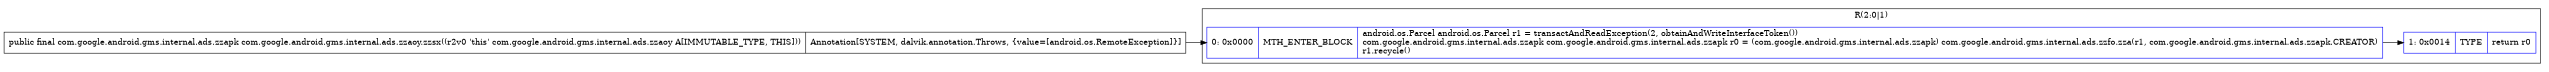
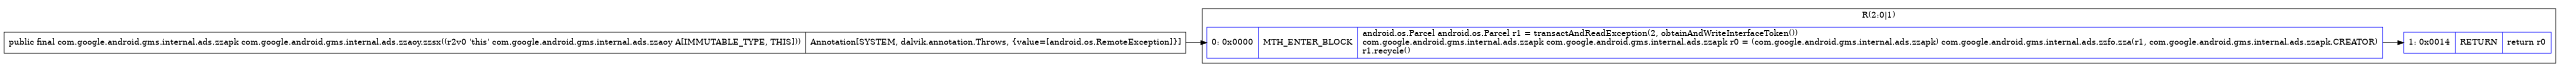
(2471, 42) -> (2479, 42)
